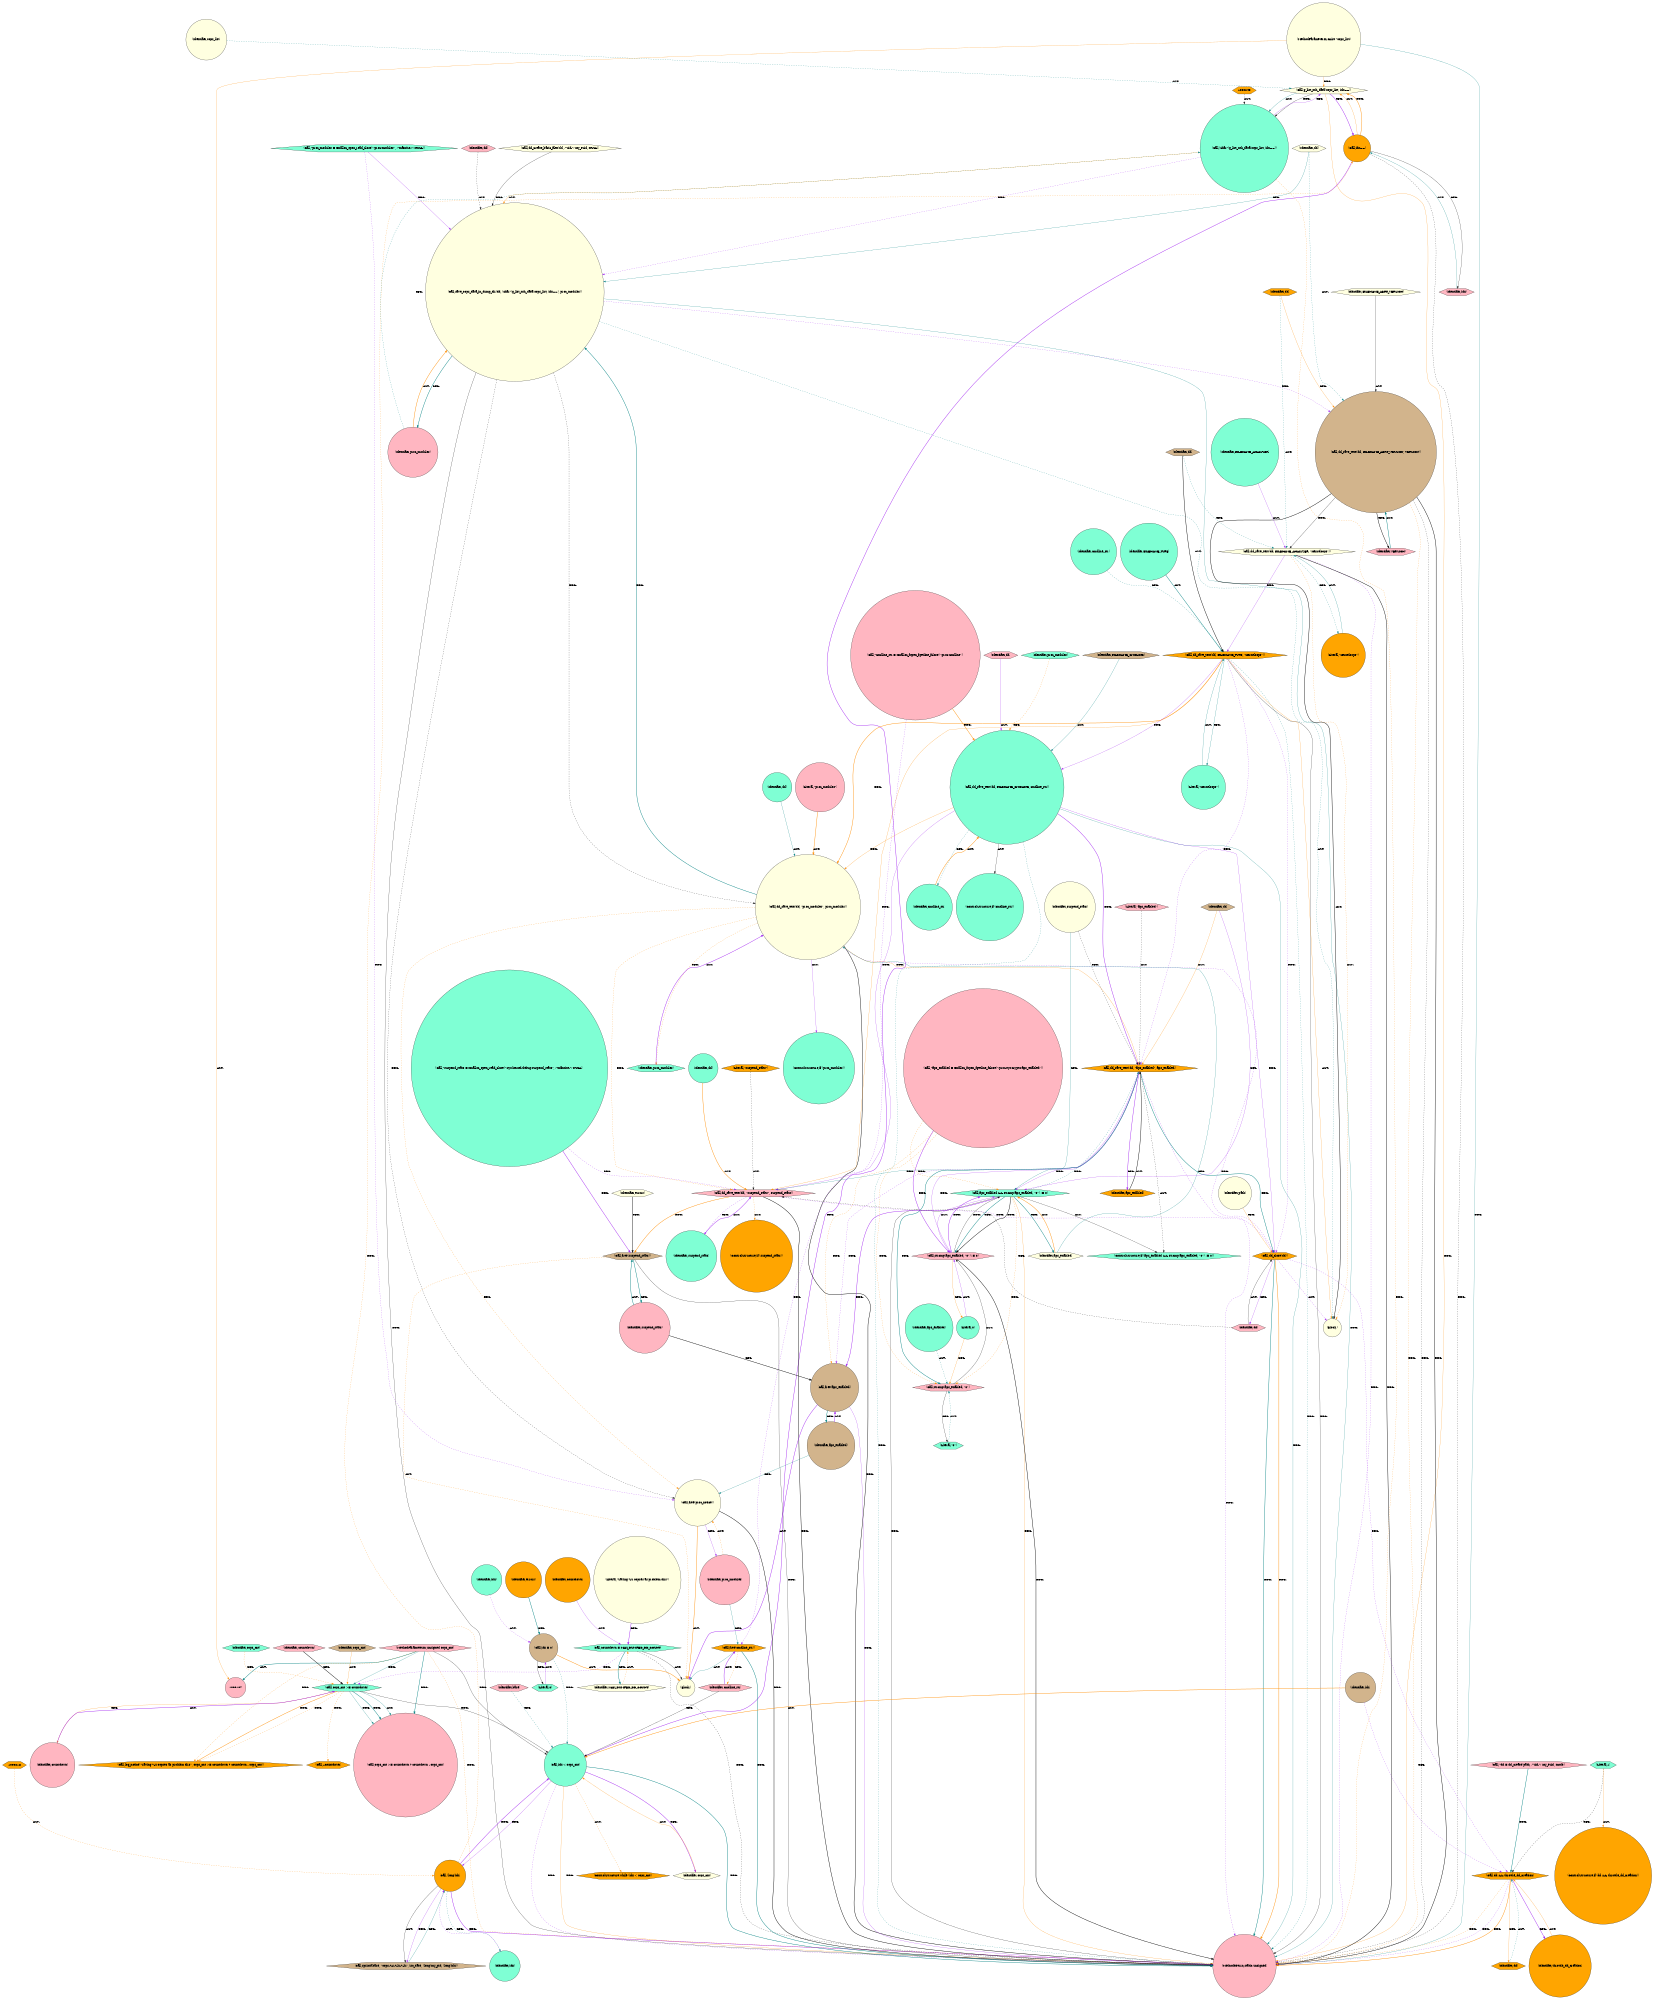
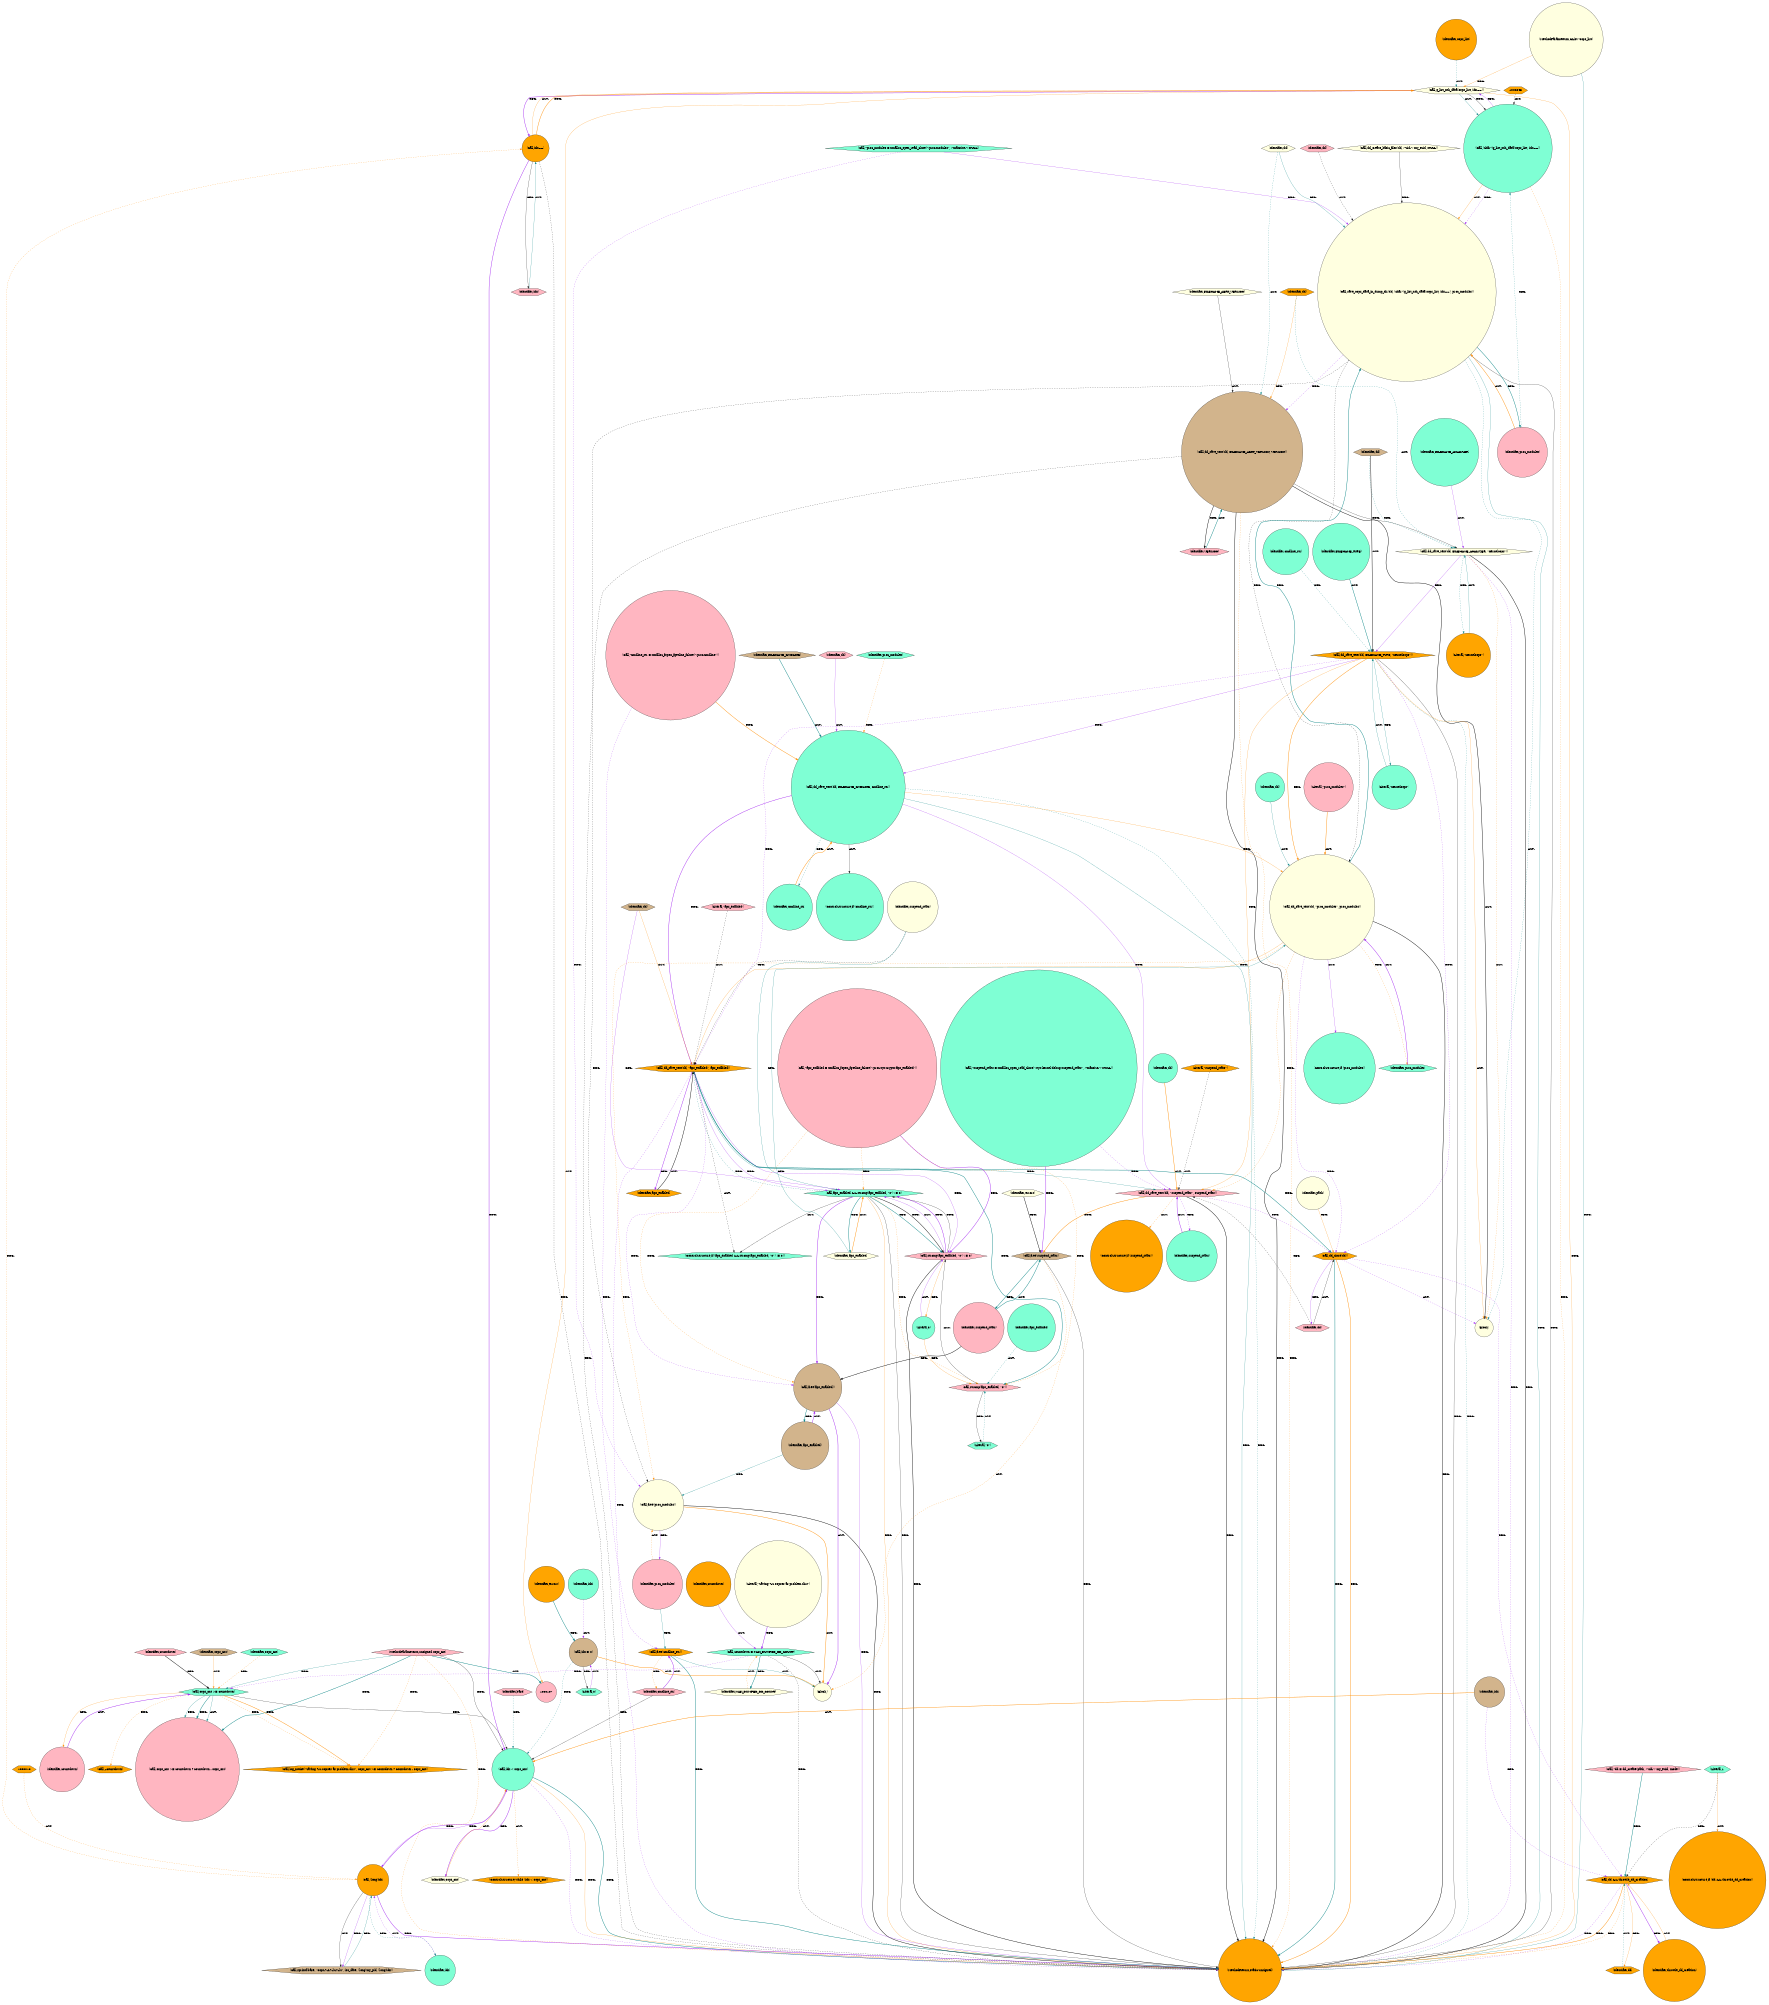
(206, 40) -> (1456, 40)
(217, 349) -> (566, 485)
(1091, 708) -> (800, 697)
(1248, 961) -> none
(698, 1503) -> (658, 1505)
(1244, 1966) -> (1250, 1970)
